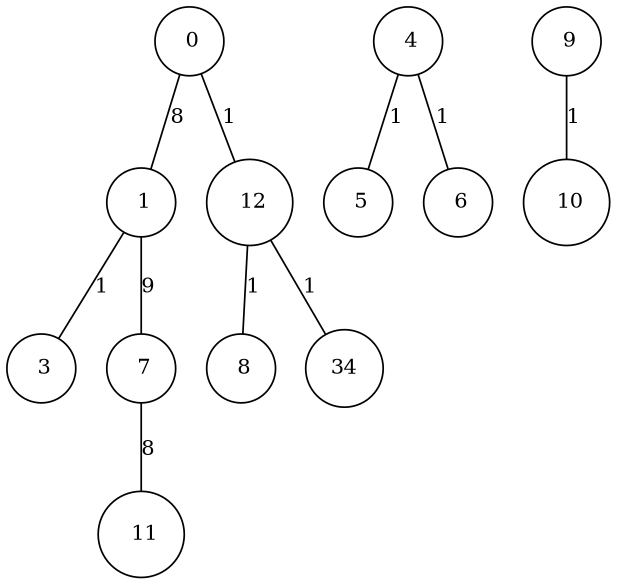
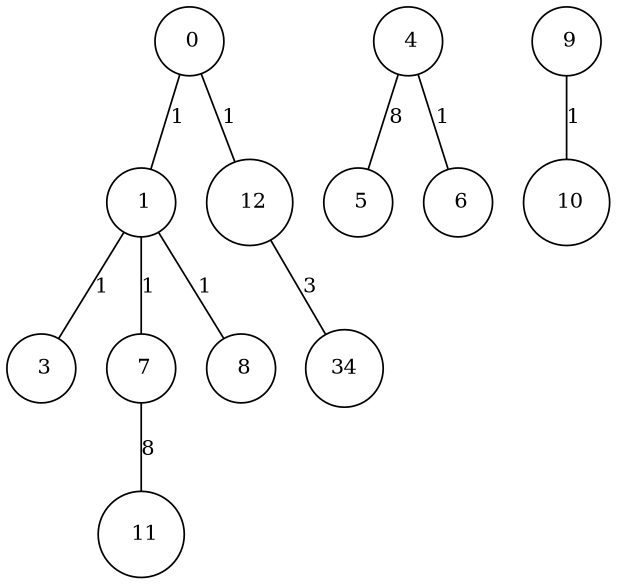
(177, 118) -> (177, 118)
(396, 118) -> (396, 118)
(148, 287) -> (148, 287)
(310, 287) -> (310, 287)
(245, 290) -> (191, 286)
